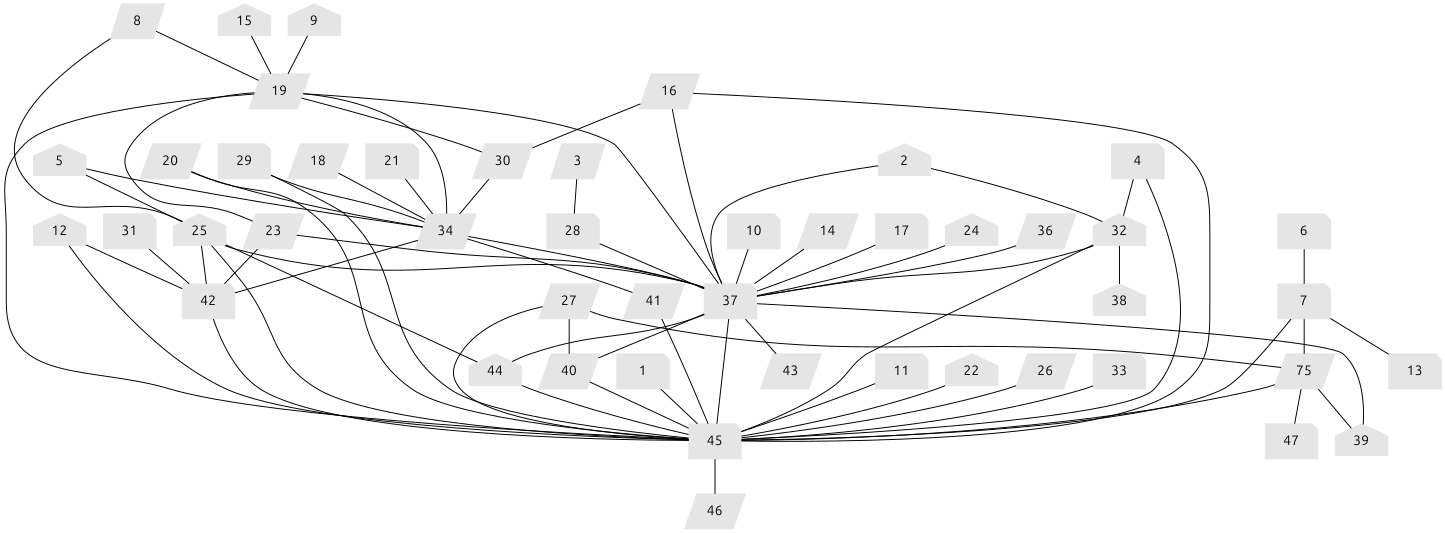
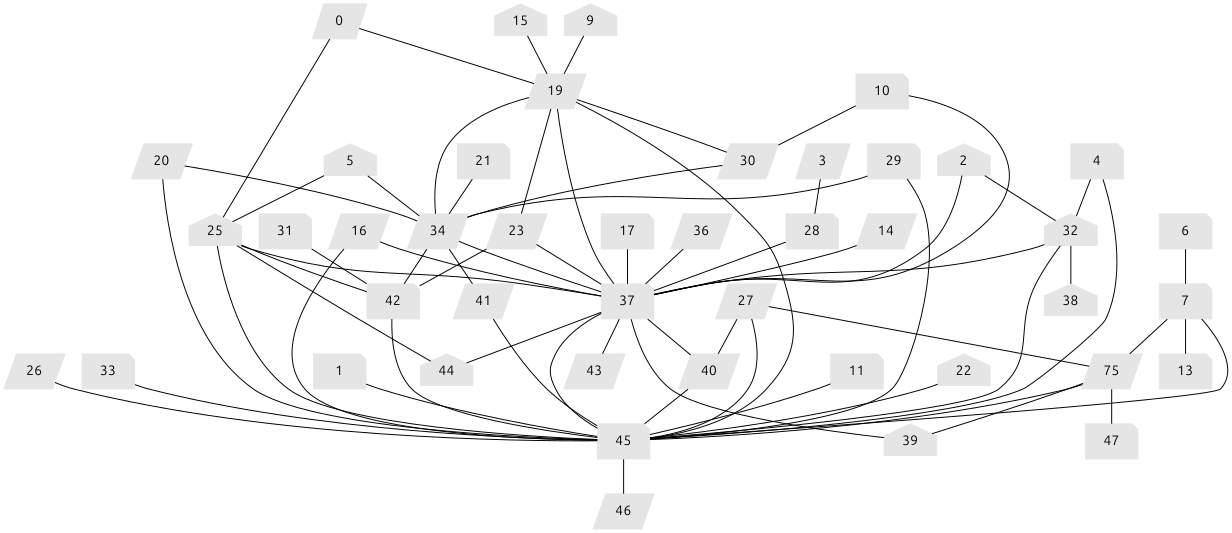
(138, 21) -> (340, 21)
(586, 126) -> (817, 125)
(318, 161) -> none
(60, 231) -> none
(972, 231) -> none
(604, 413) -> none
